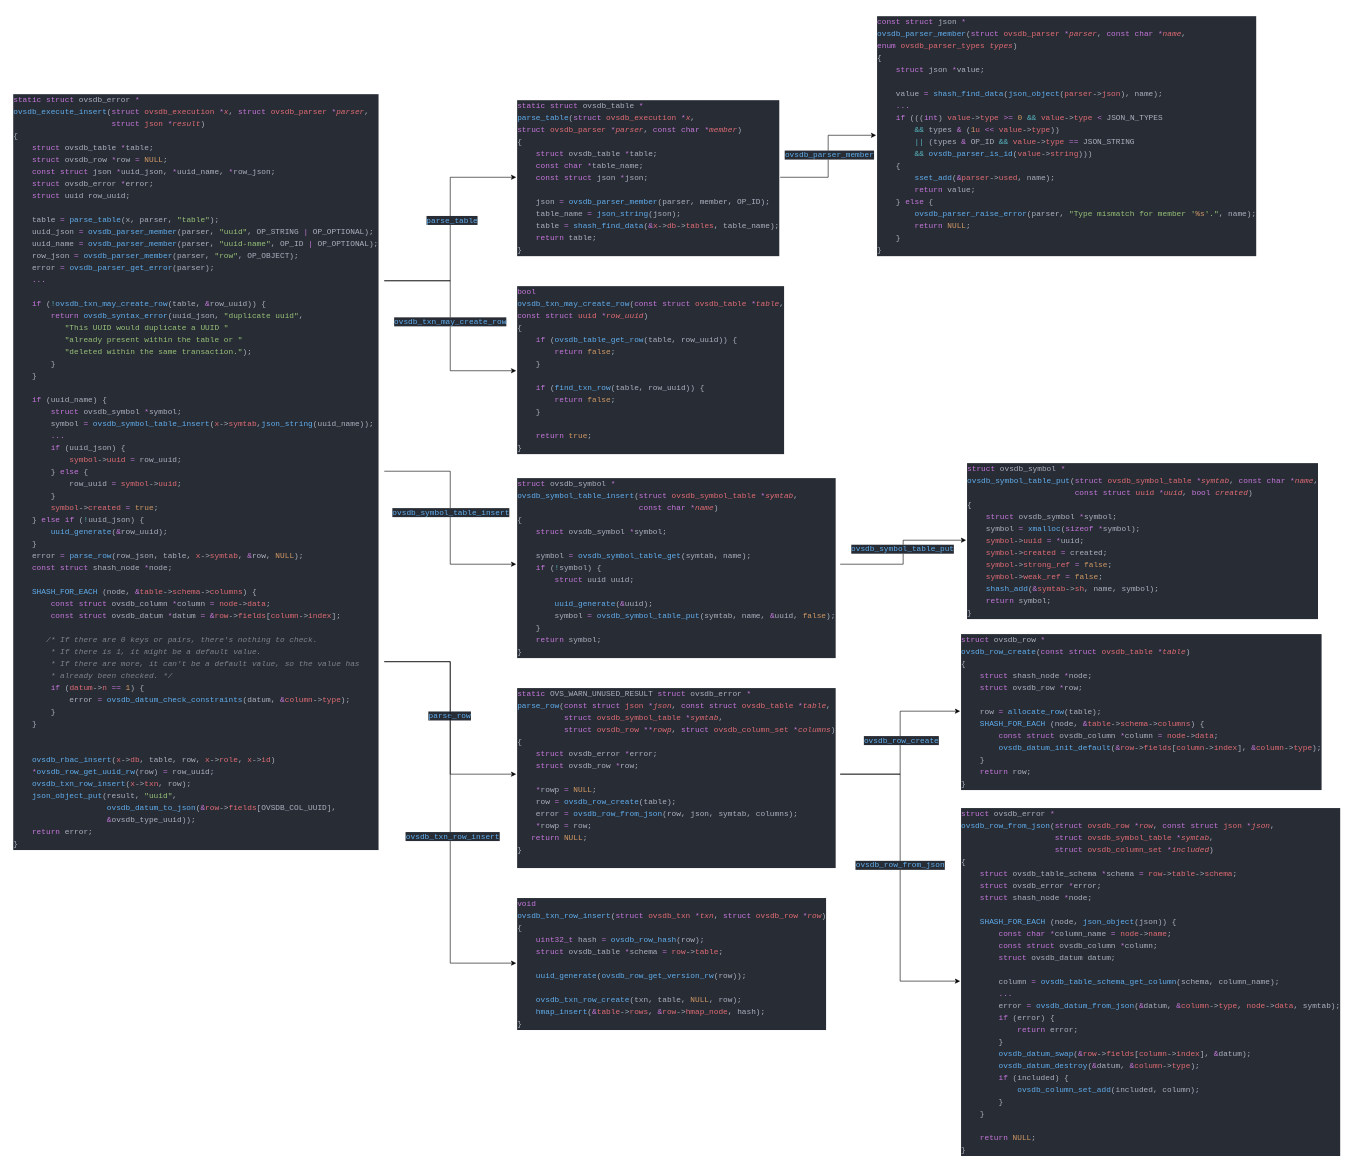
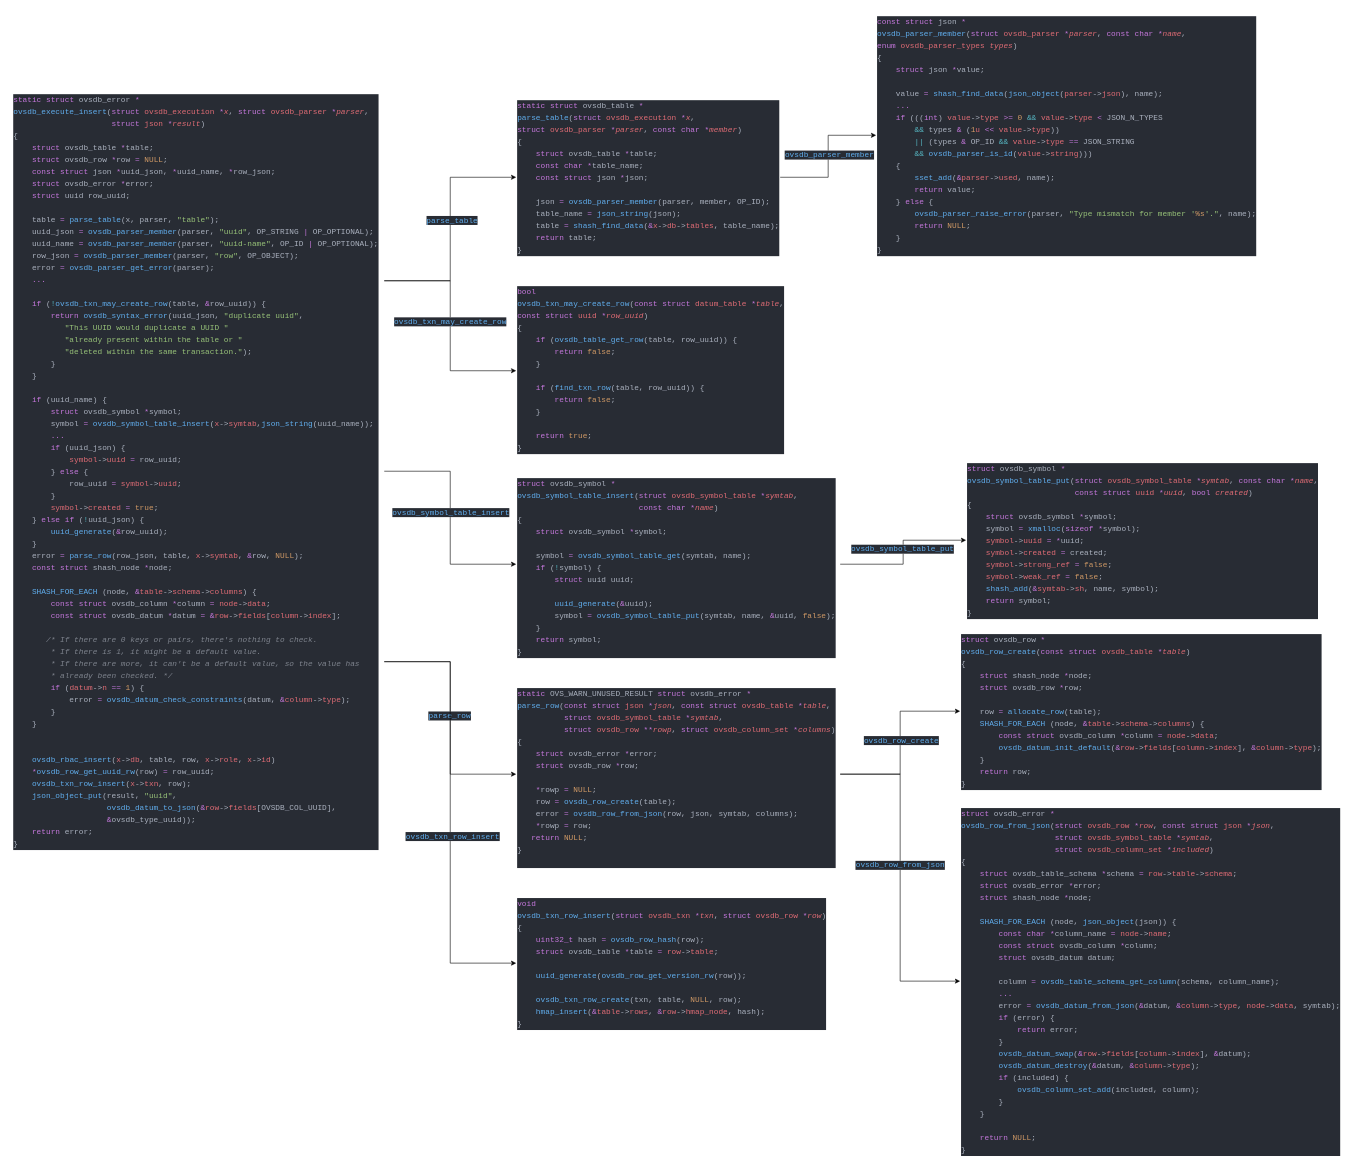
(627, 338) -> (627, 338)
(644, 937) -> (644, 937)
